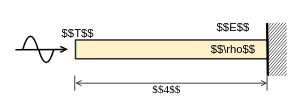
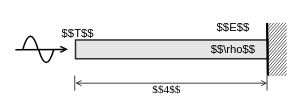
(171, 49) -> (171, 49)
